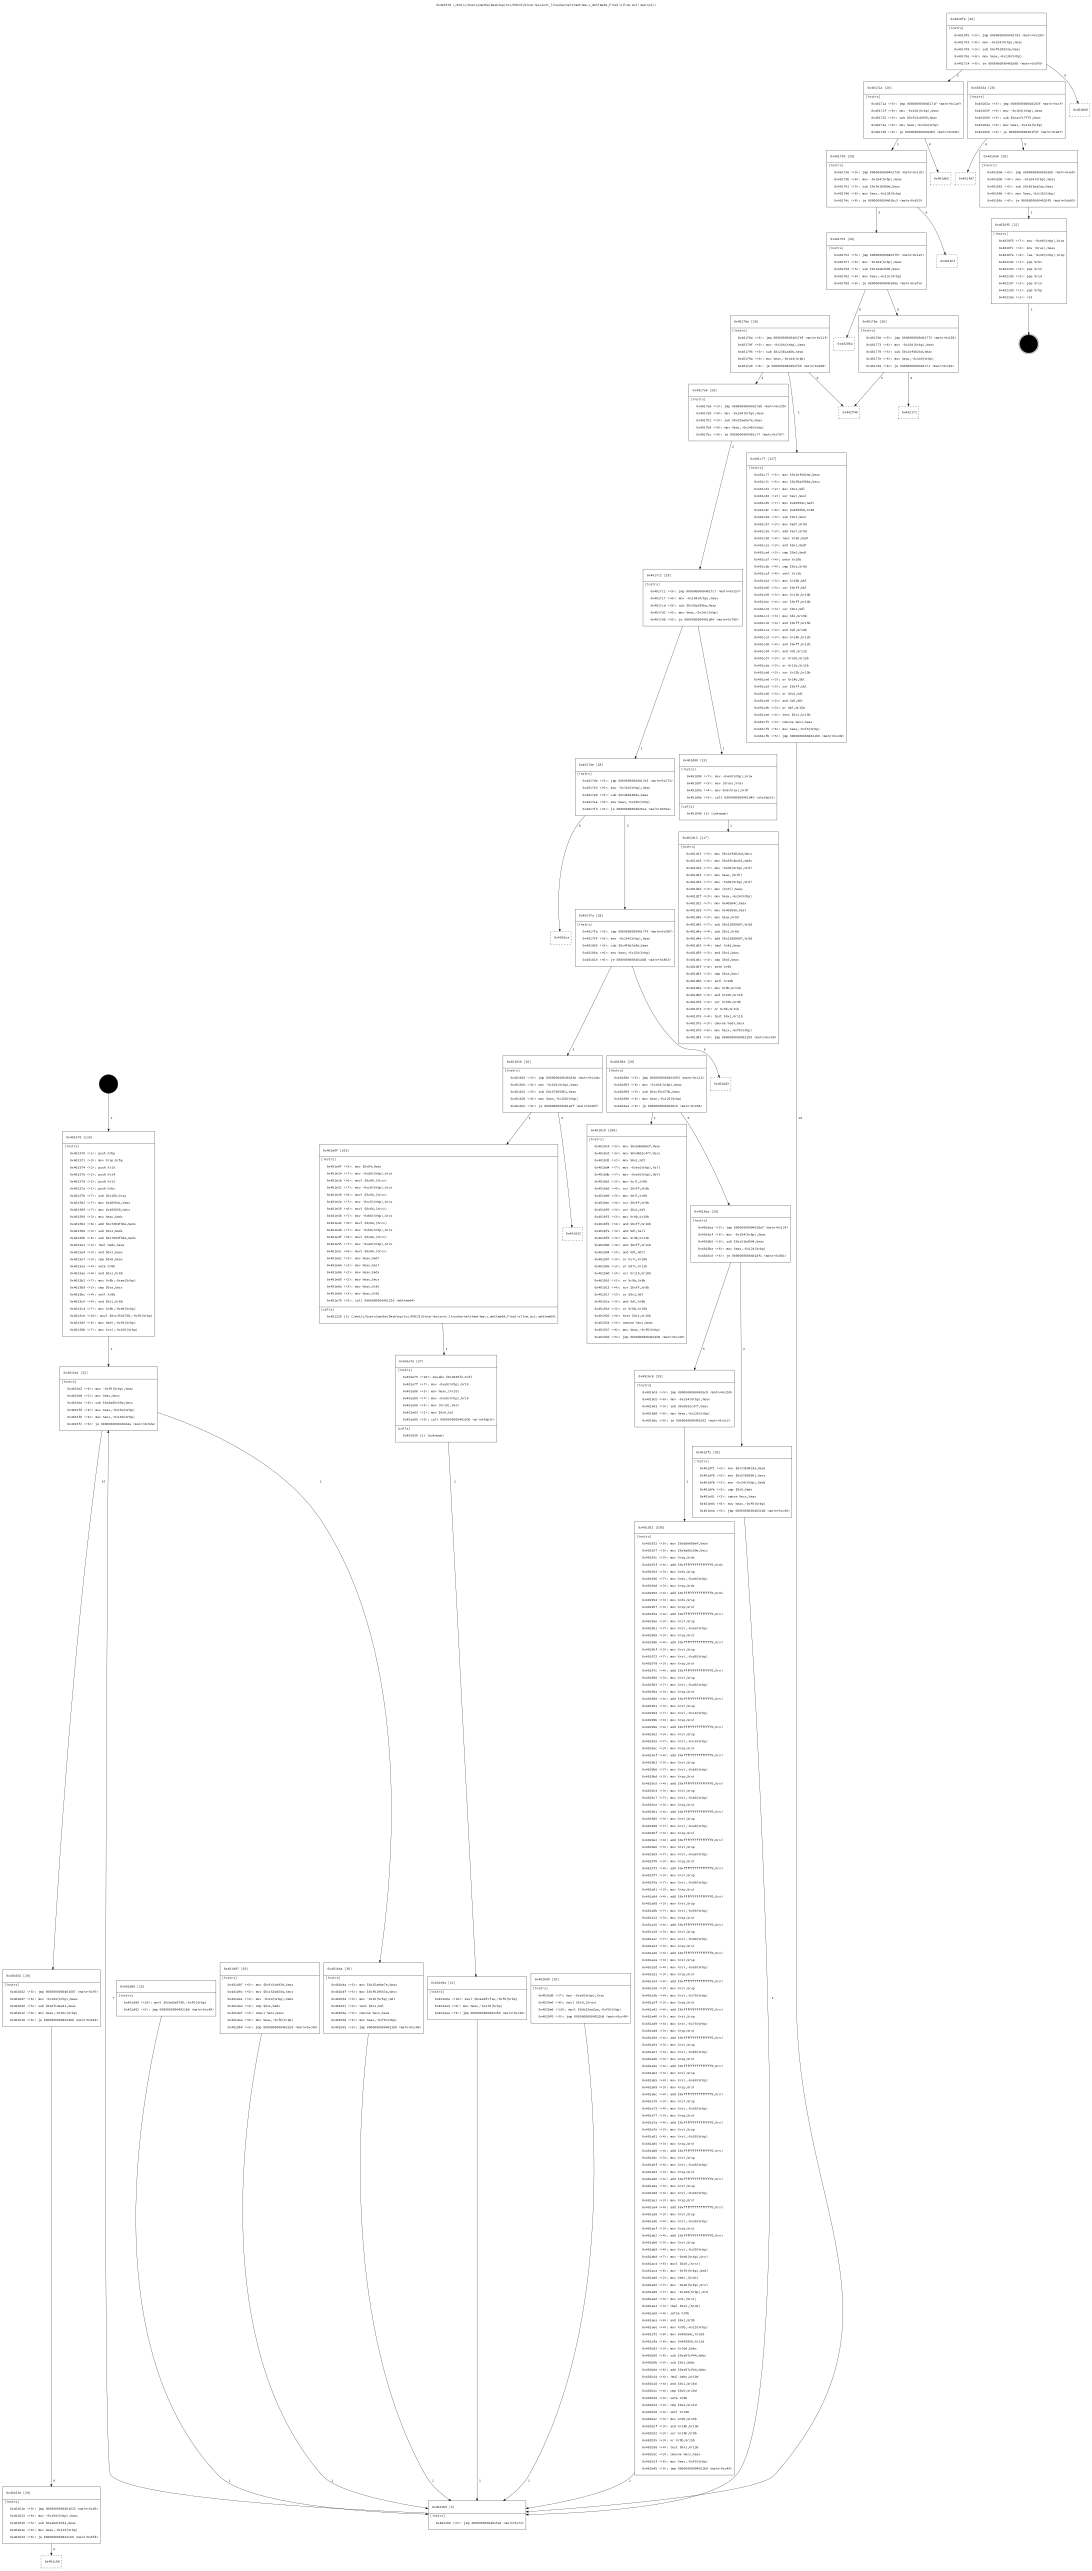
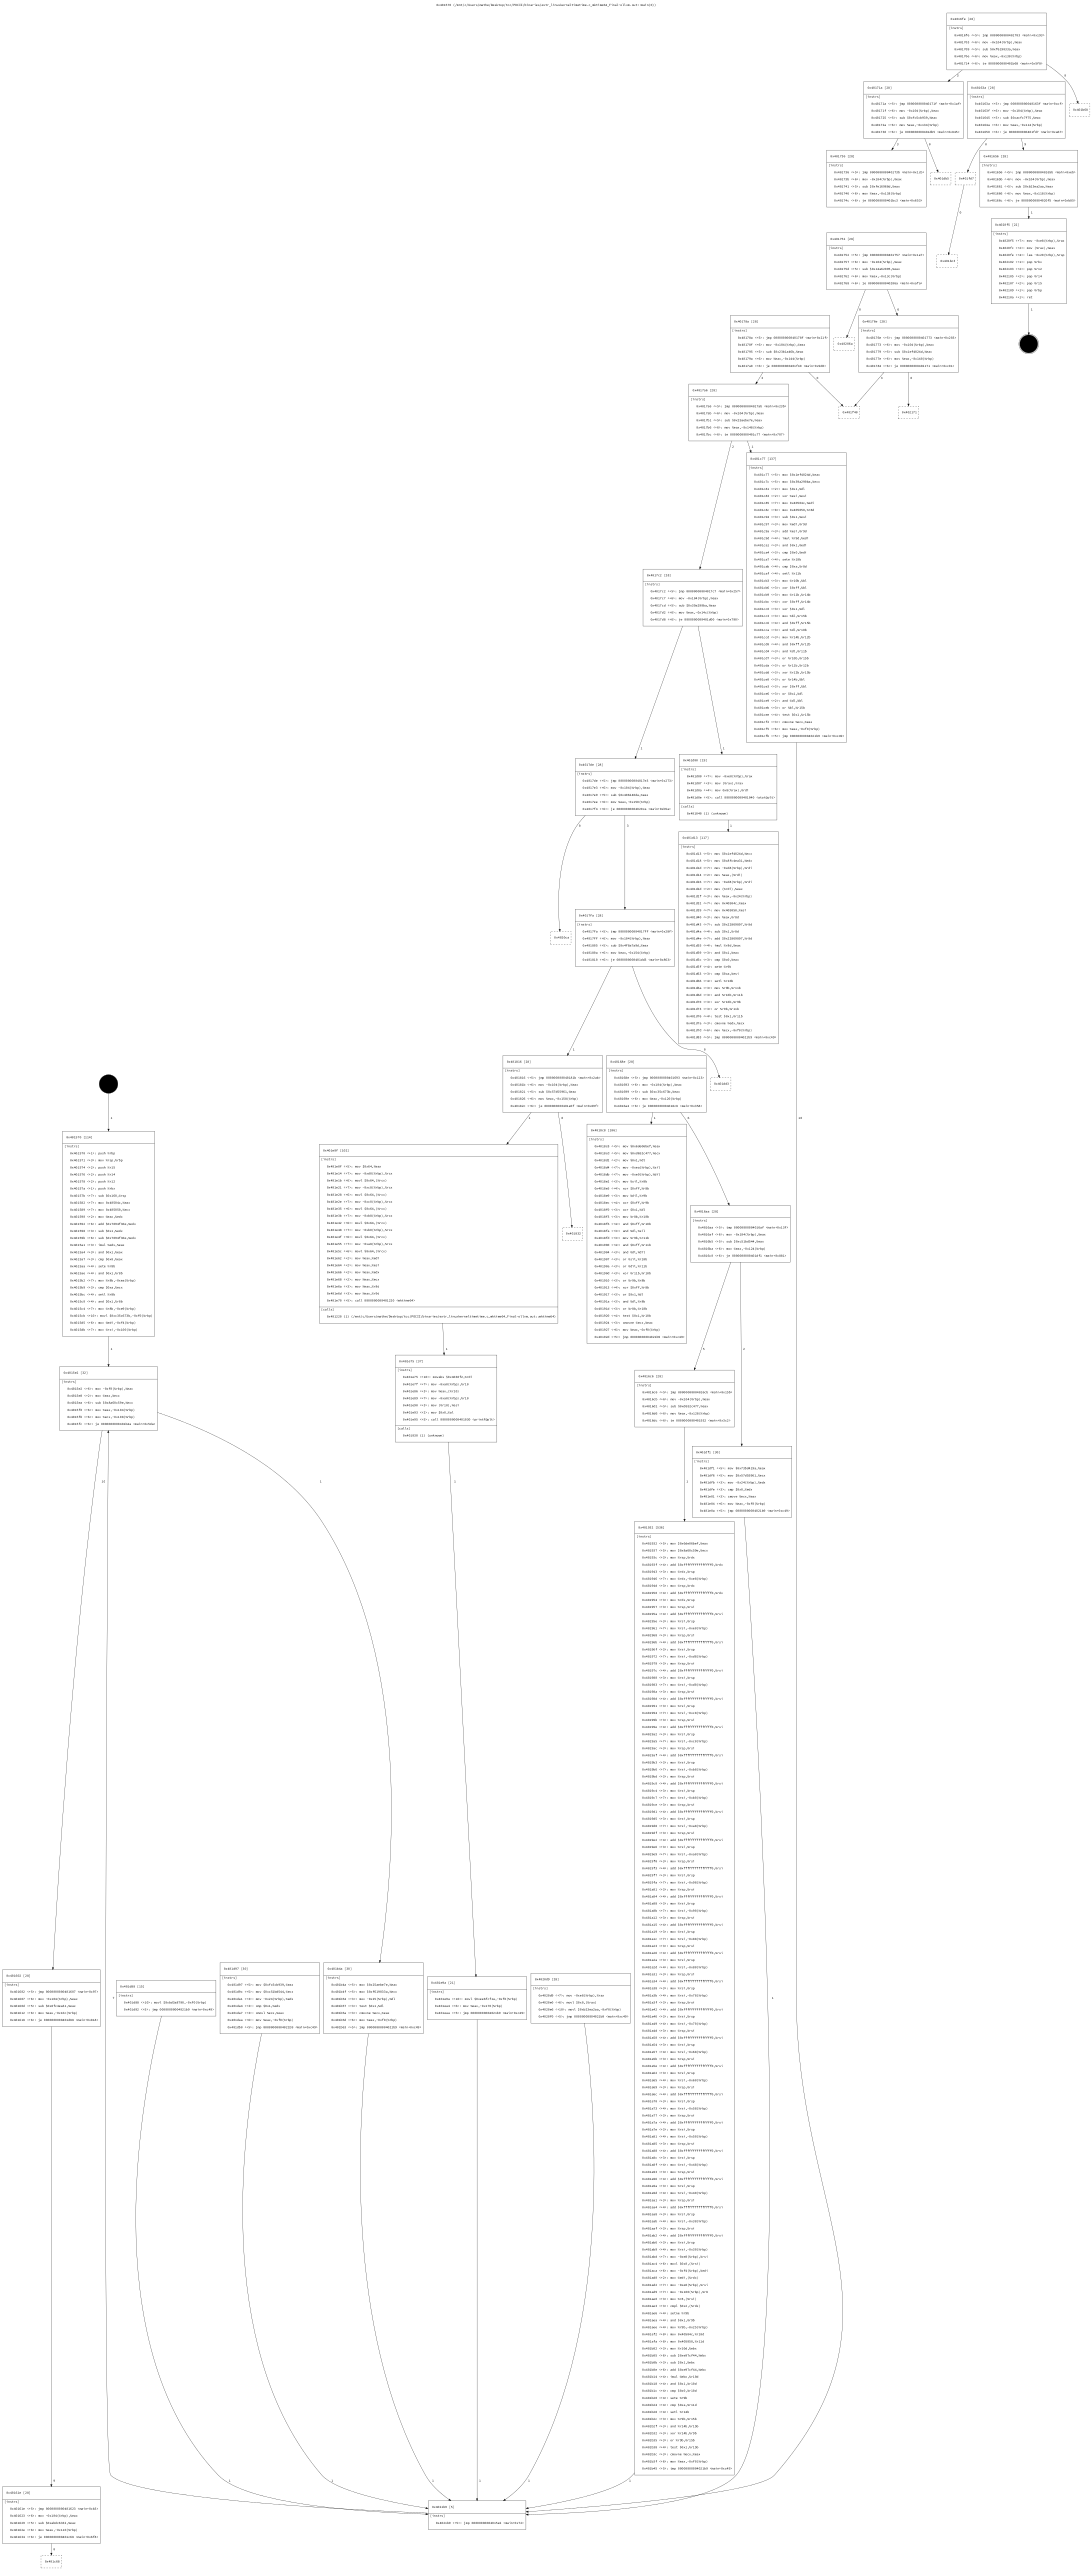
(876, 219) -> none
(934, 228) -> (956, 219)
(794, 411) -> (749, 446)
